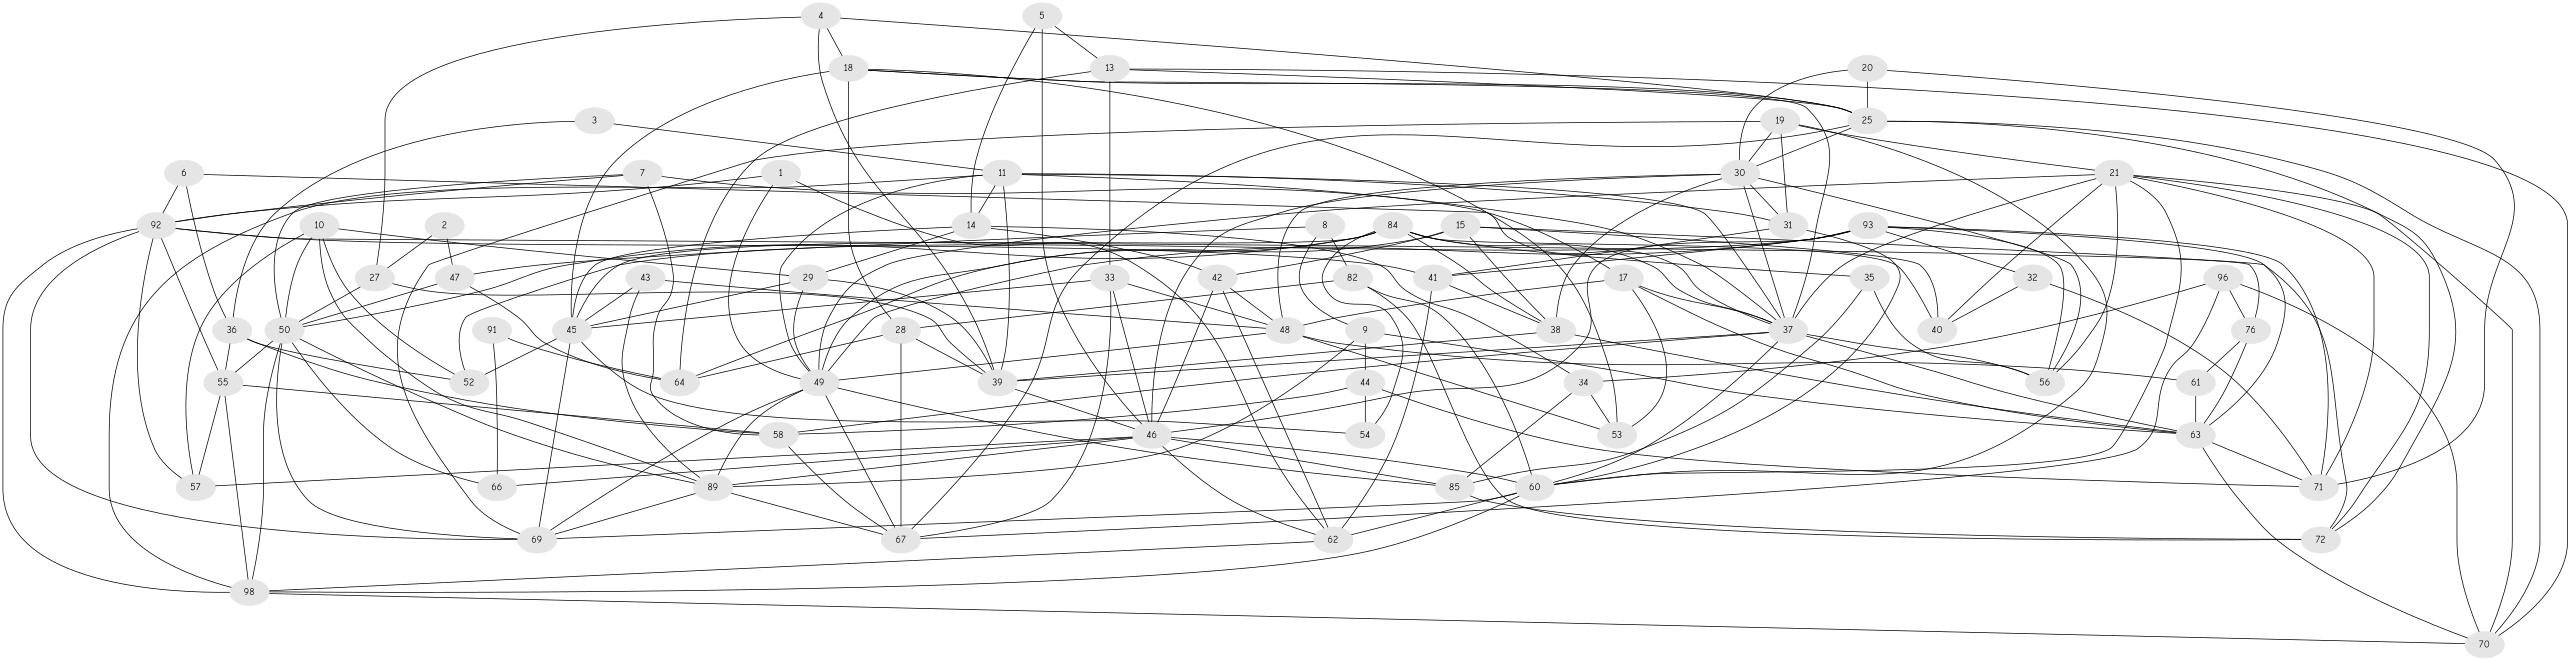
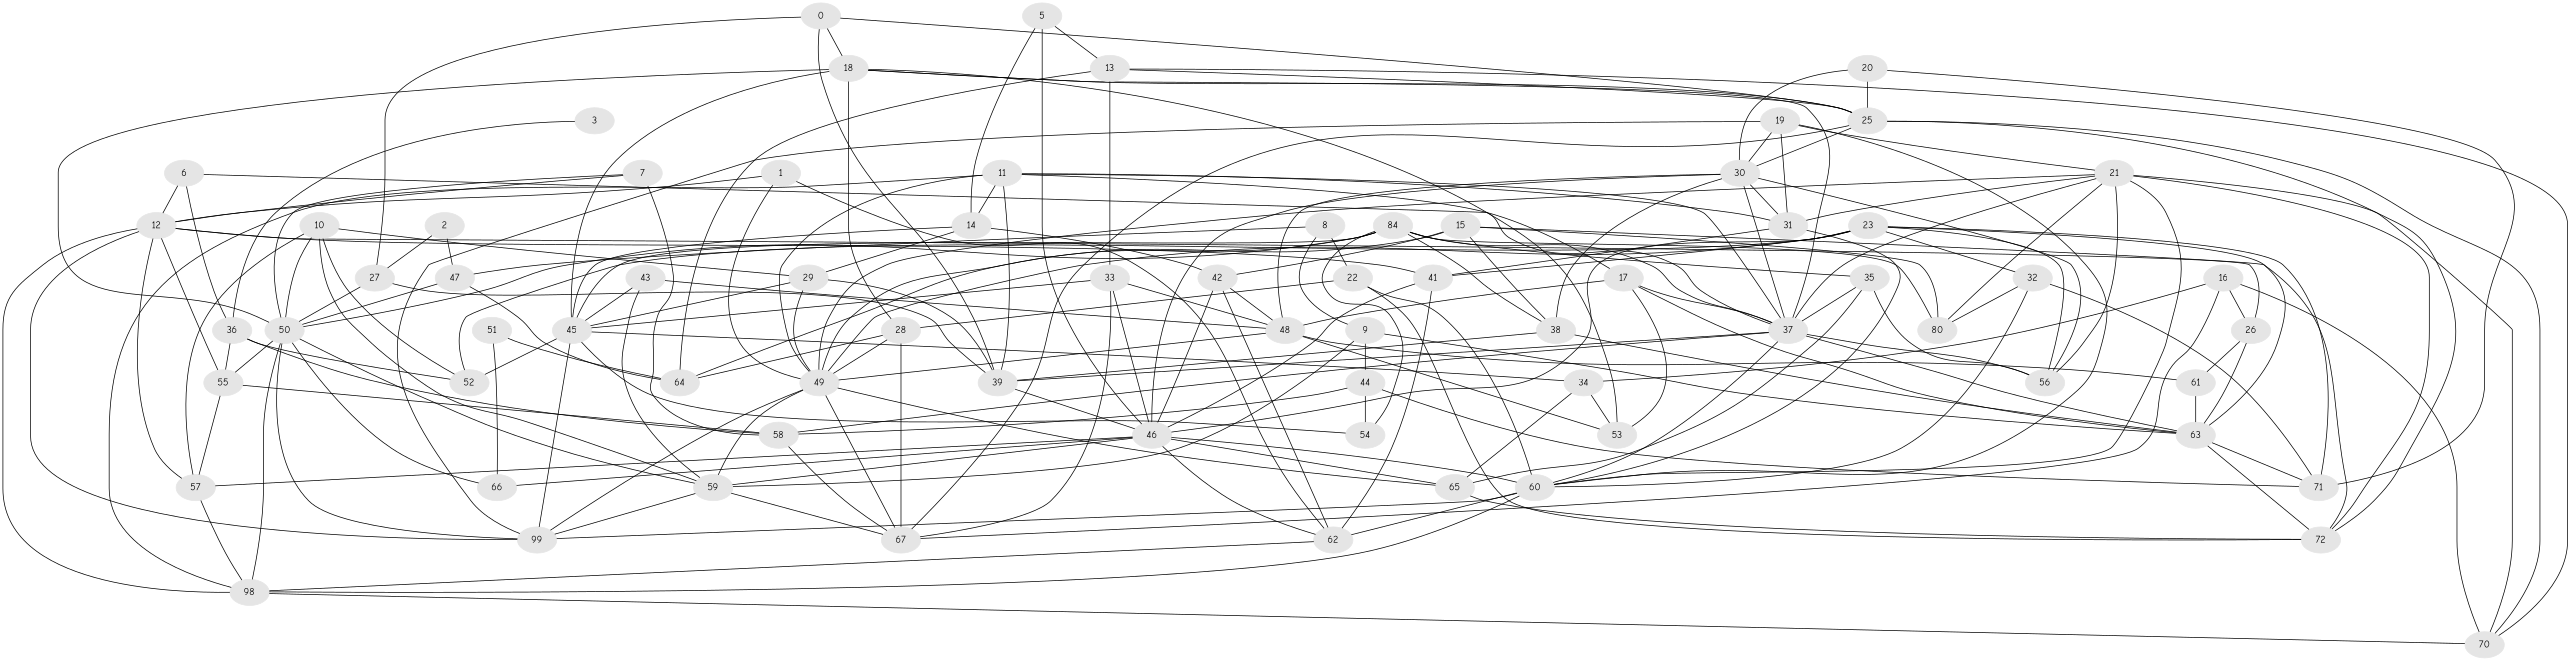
(821, 16) -> (821, 16)
none -> (282, 104)
(798, 147) -> none
(1204, 188) -> (1829, 304)
(156, 226) -> (156, 226)
(1868, 226) -> (1868, 226)
(1236, 238) -> (1029, 351)
(2358, 252) -> (1950, 195)
(1353, 278) -> (1353, 278)
(2223, 278) -> (2223, 278)
(1494, 304) -> (1305, 348)
(492, 330) -> (492, 330)
(1937, 330) -> (1937, 330)
(2251, 330) -> (2251, 330)
(949, 357) -> (860, 357)
none -> (1845, 465)
(713, 488) -> (713, 488)
(1455, 488) -> (1455, 488)
(237, 492) -> (219, 541)
(537, 540) -> (537, 540)
(2317, 567) -> (2263, 492)
